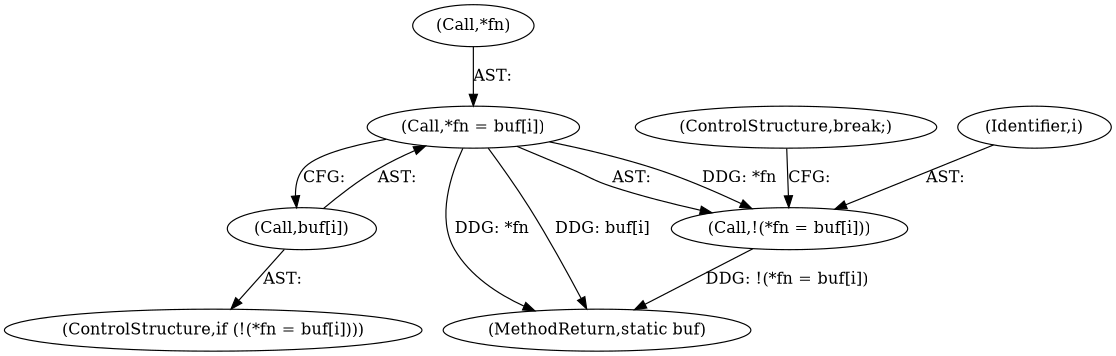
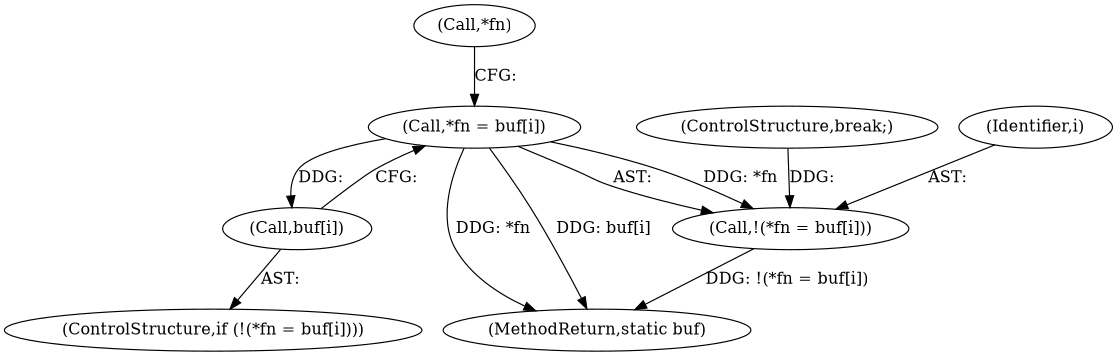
(496, 76) -> (498, 76)
(327, 178) -> (323, 178)
(400, 178) -> (399, 178)
(812, 178) -> (815, 178)
